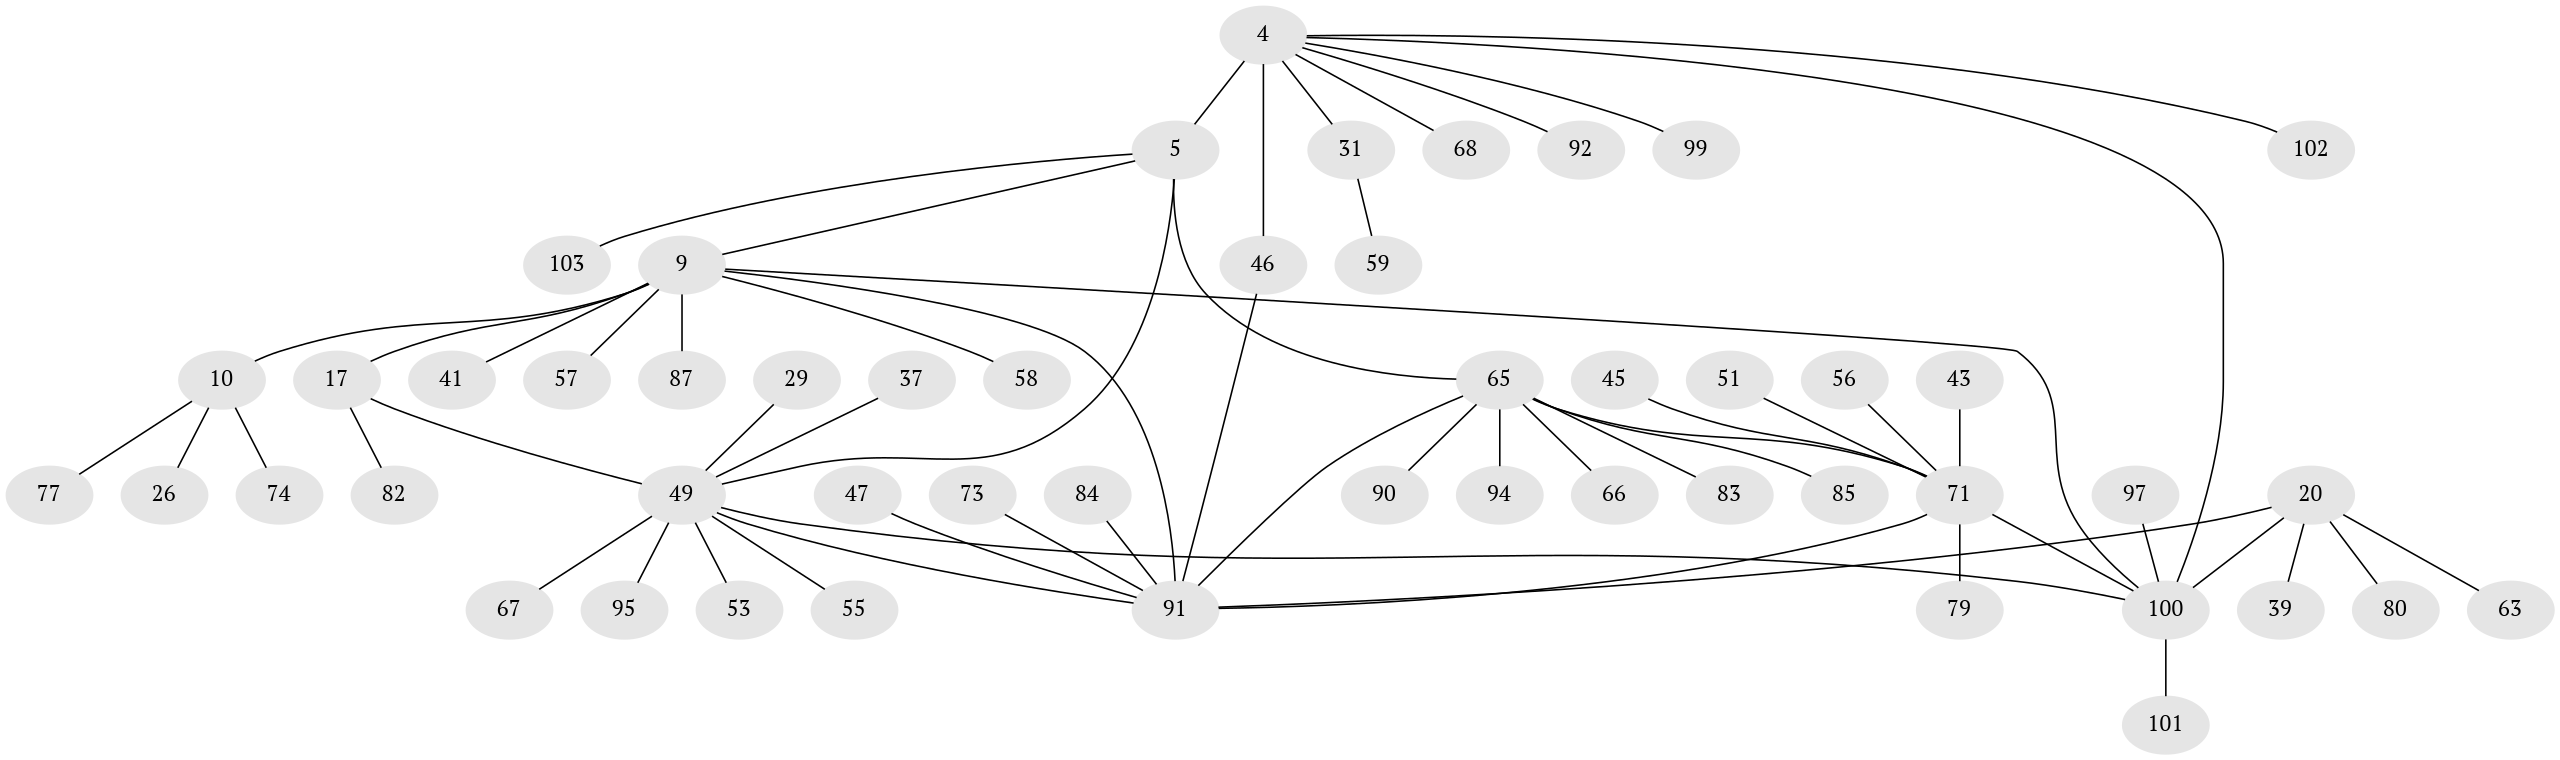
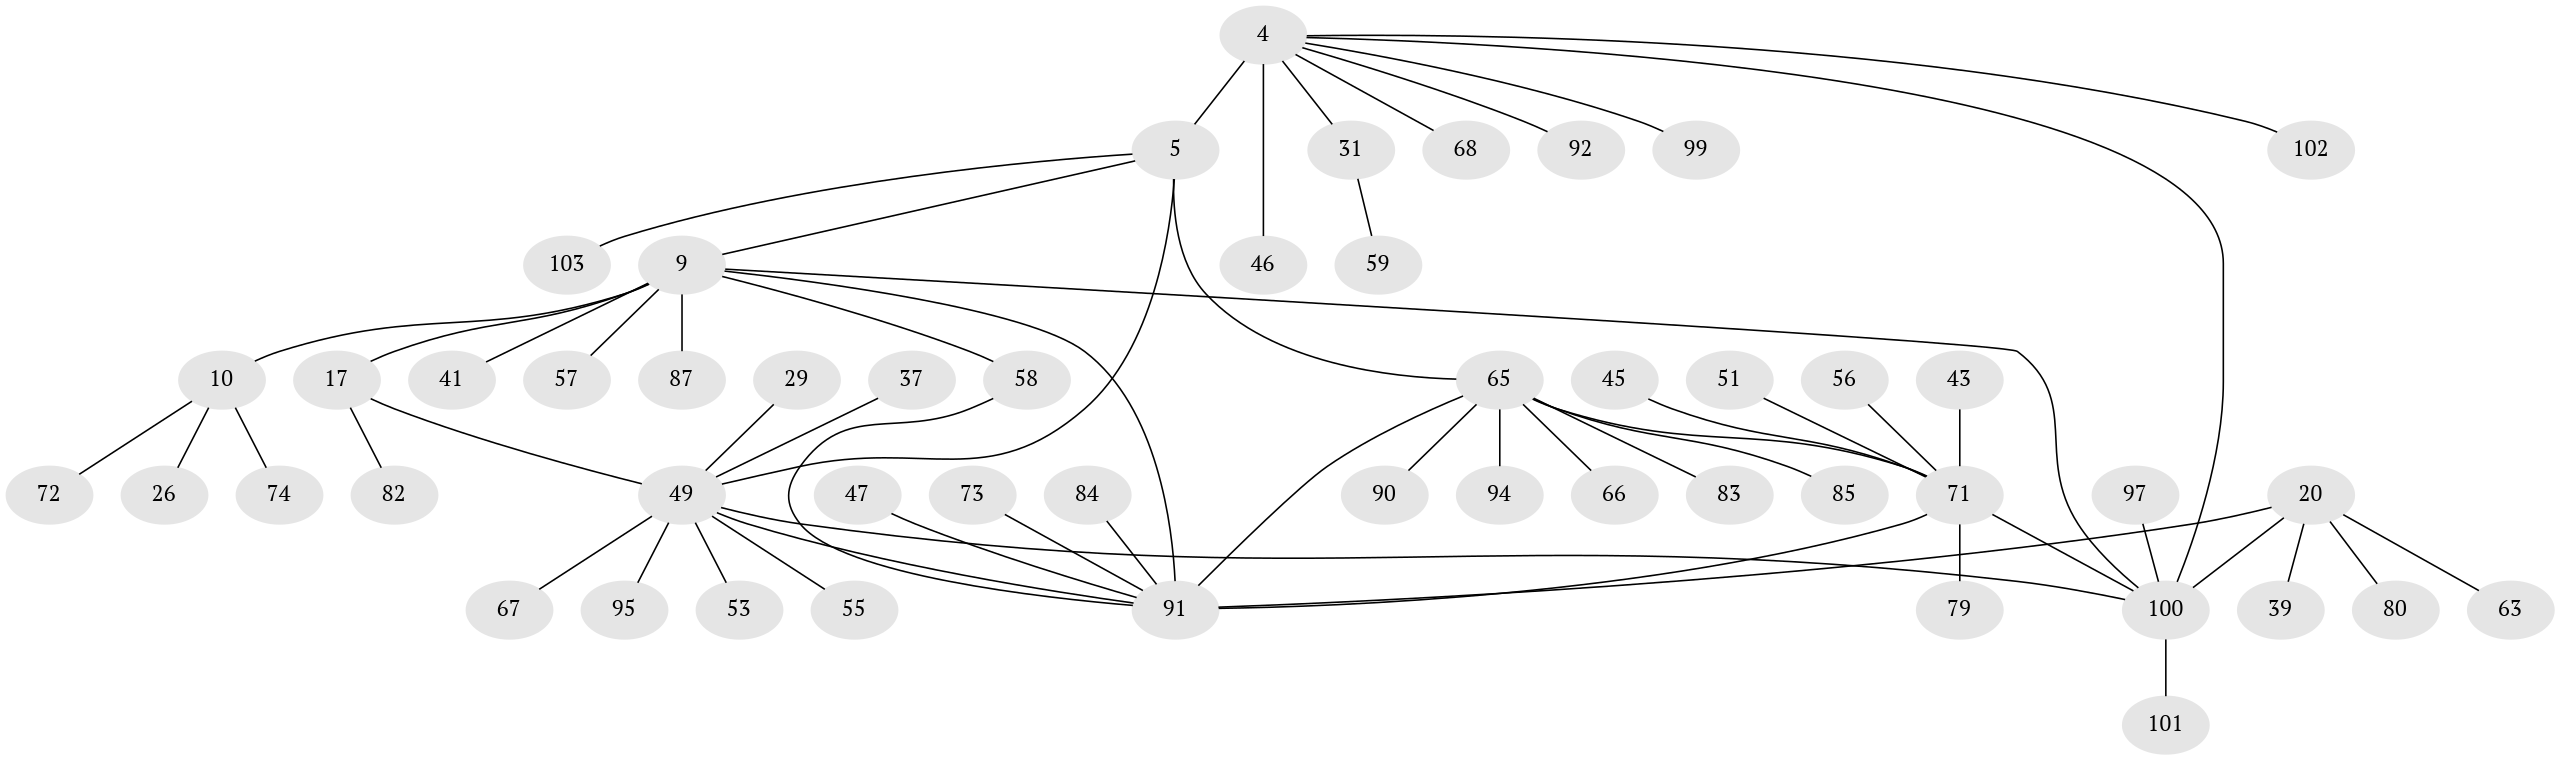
(1220, 438) -> (789, 501)
(50, 495) -> (50, 495)
